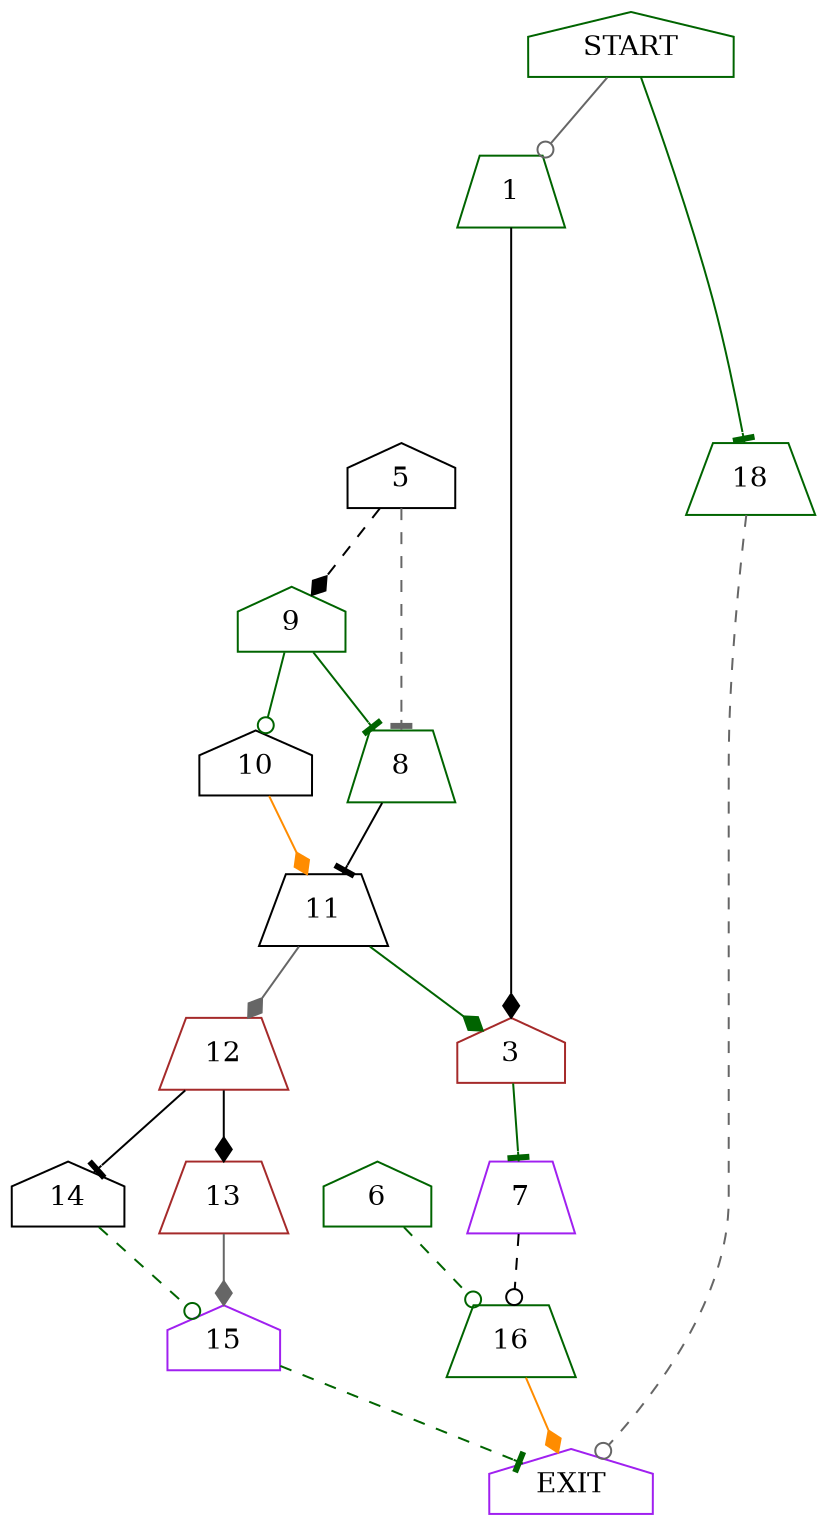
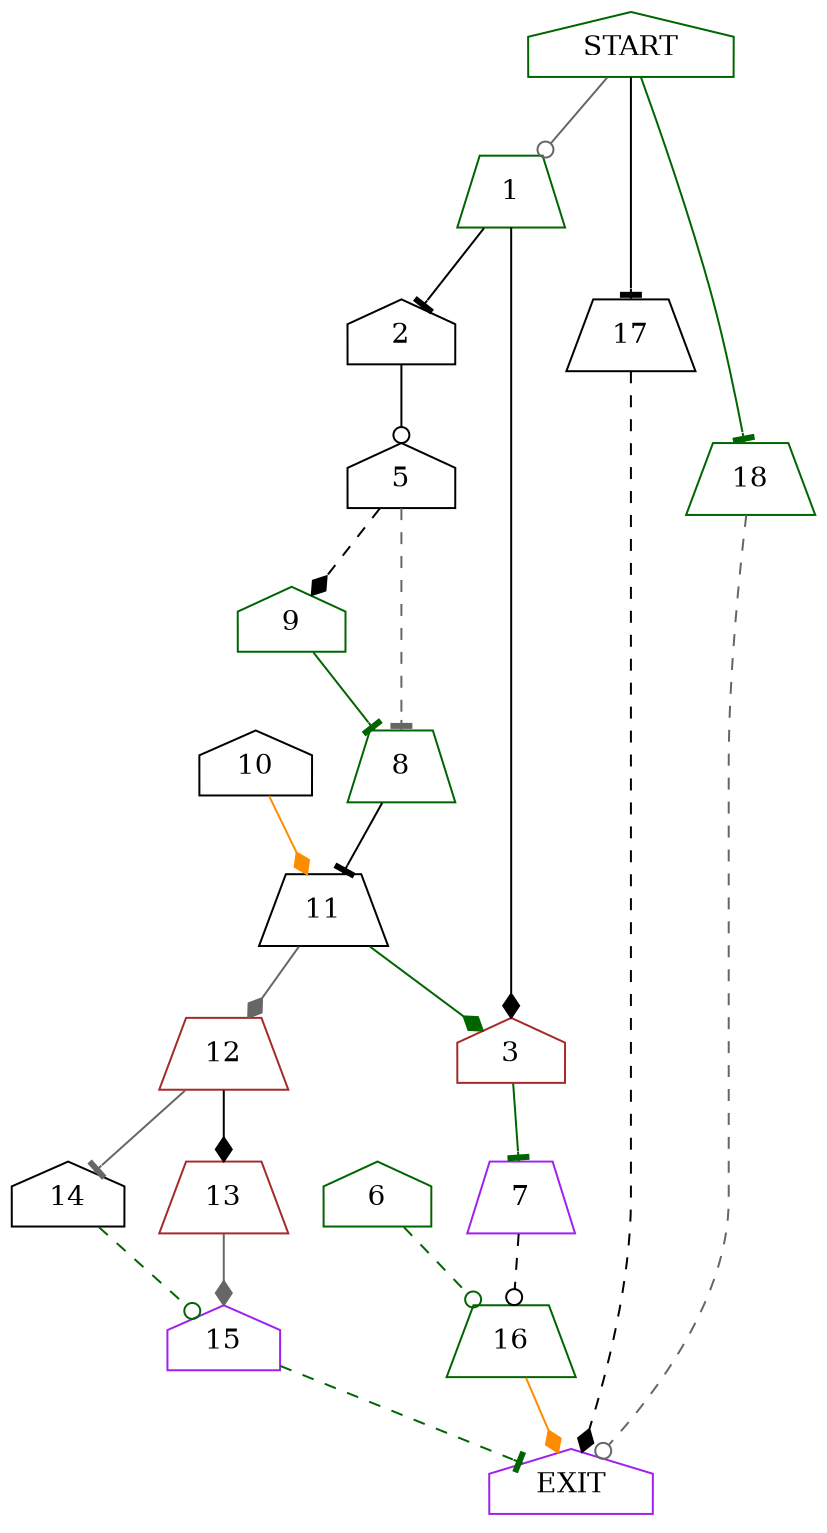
none -> (401, 335)
none -> (631, 335)
(276, 685) -> none
(144, 1128) -> (144, 1128)
